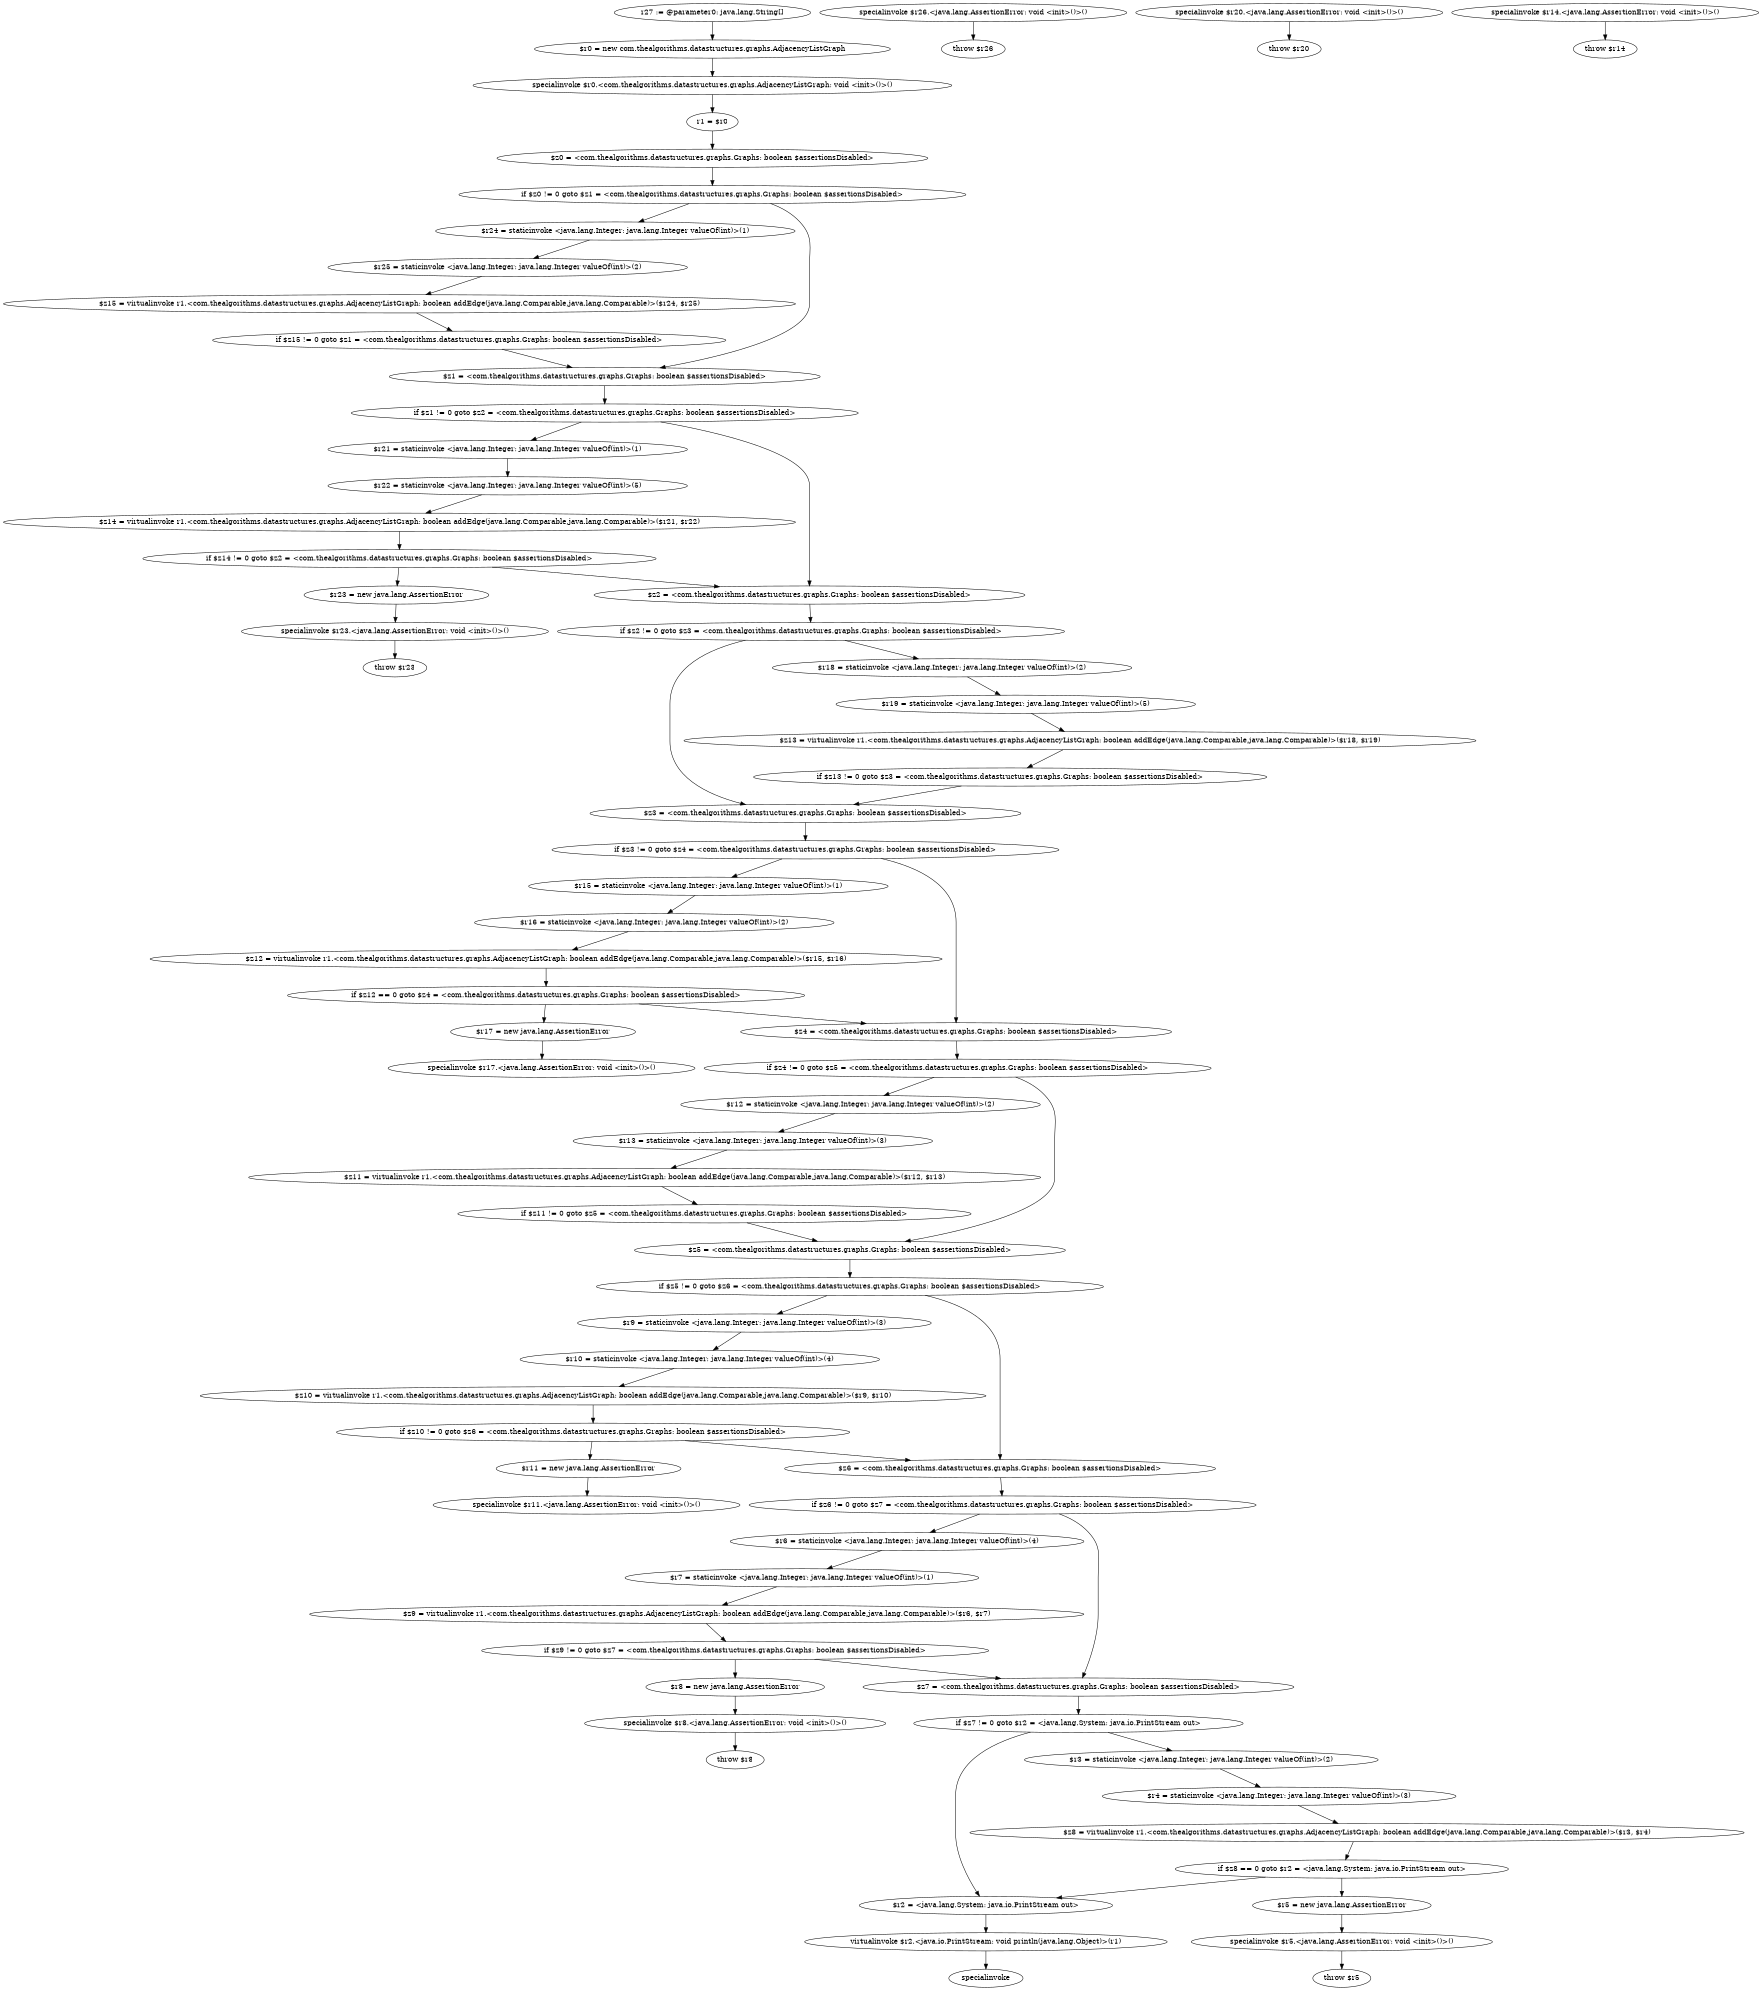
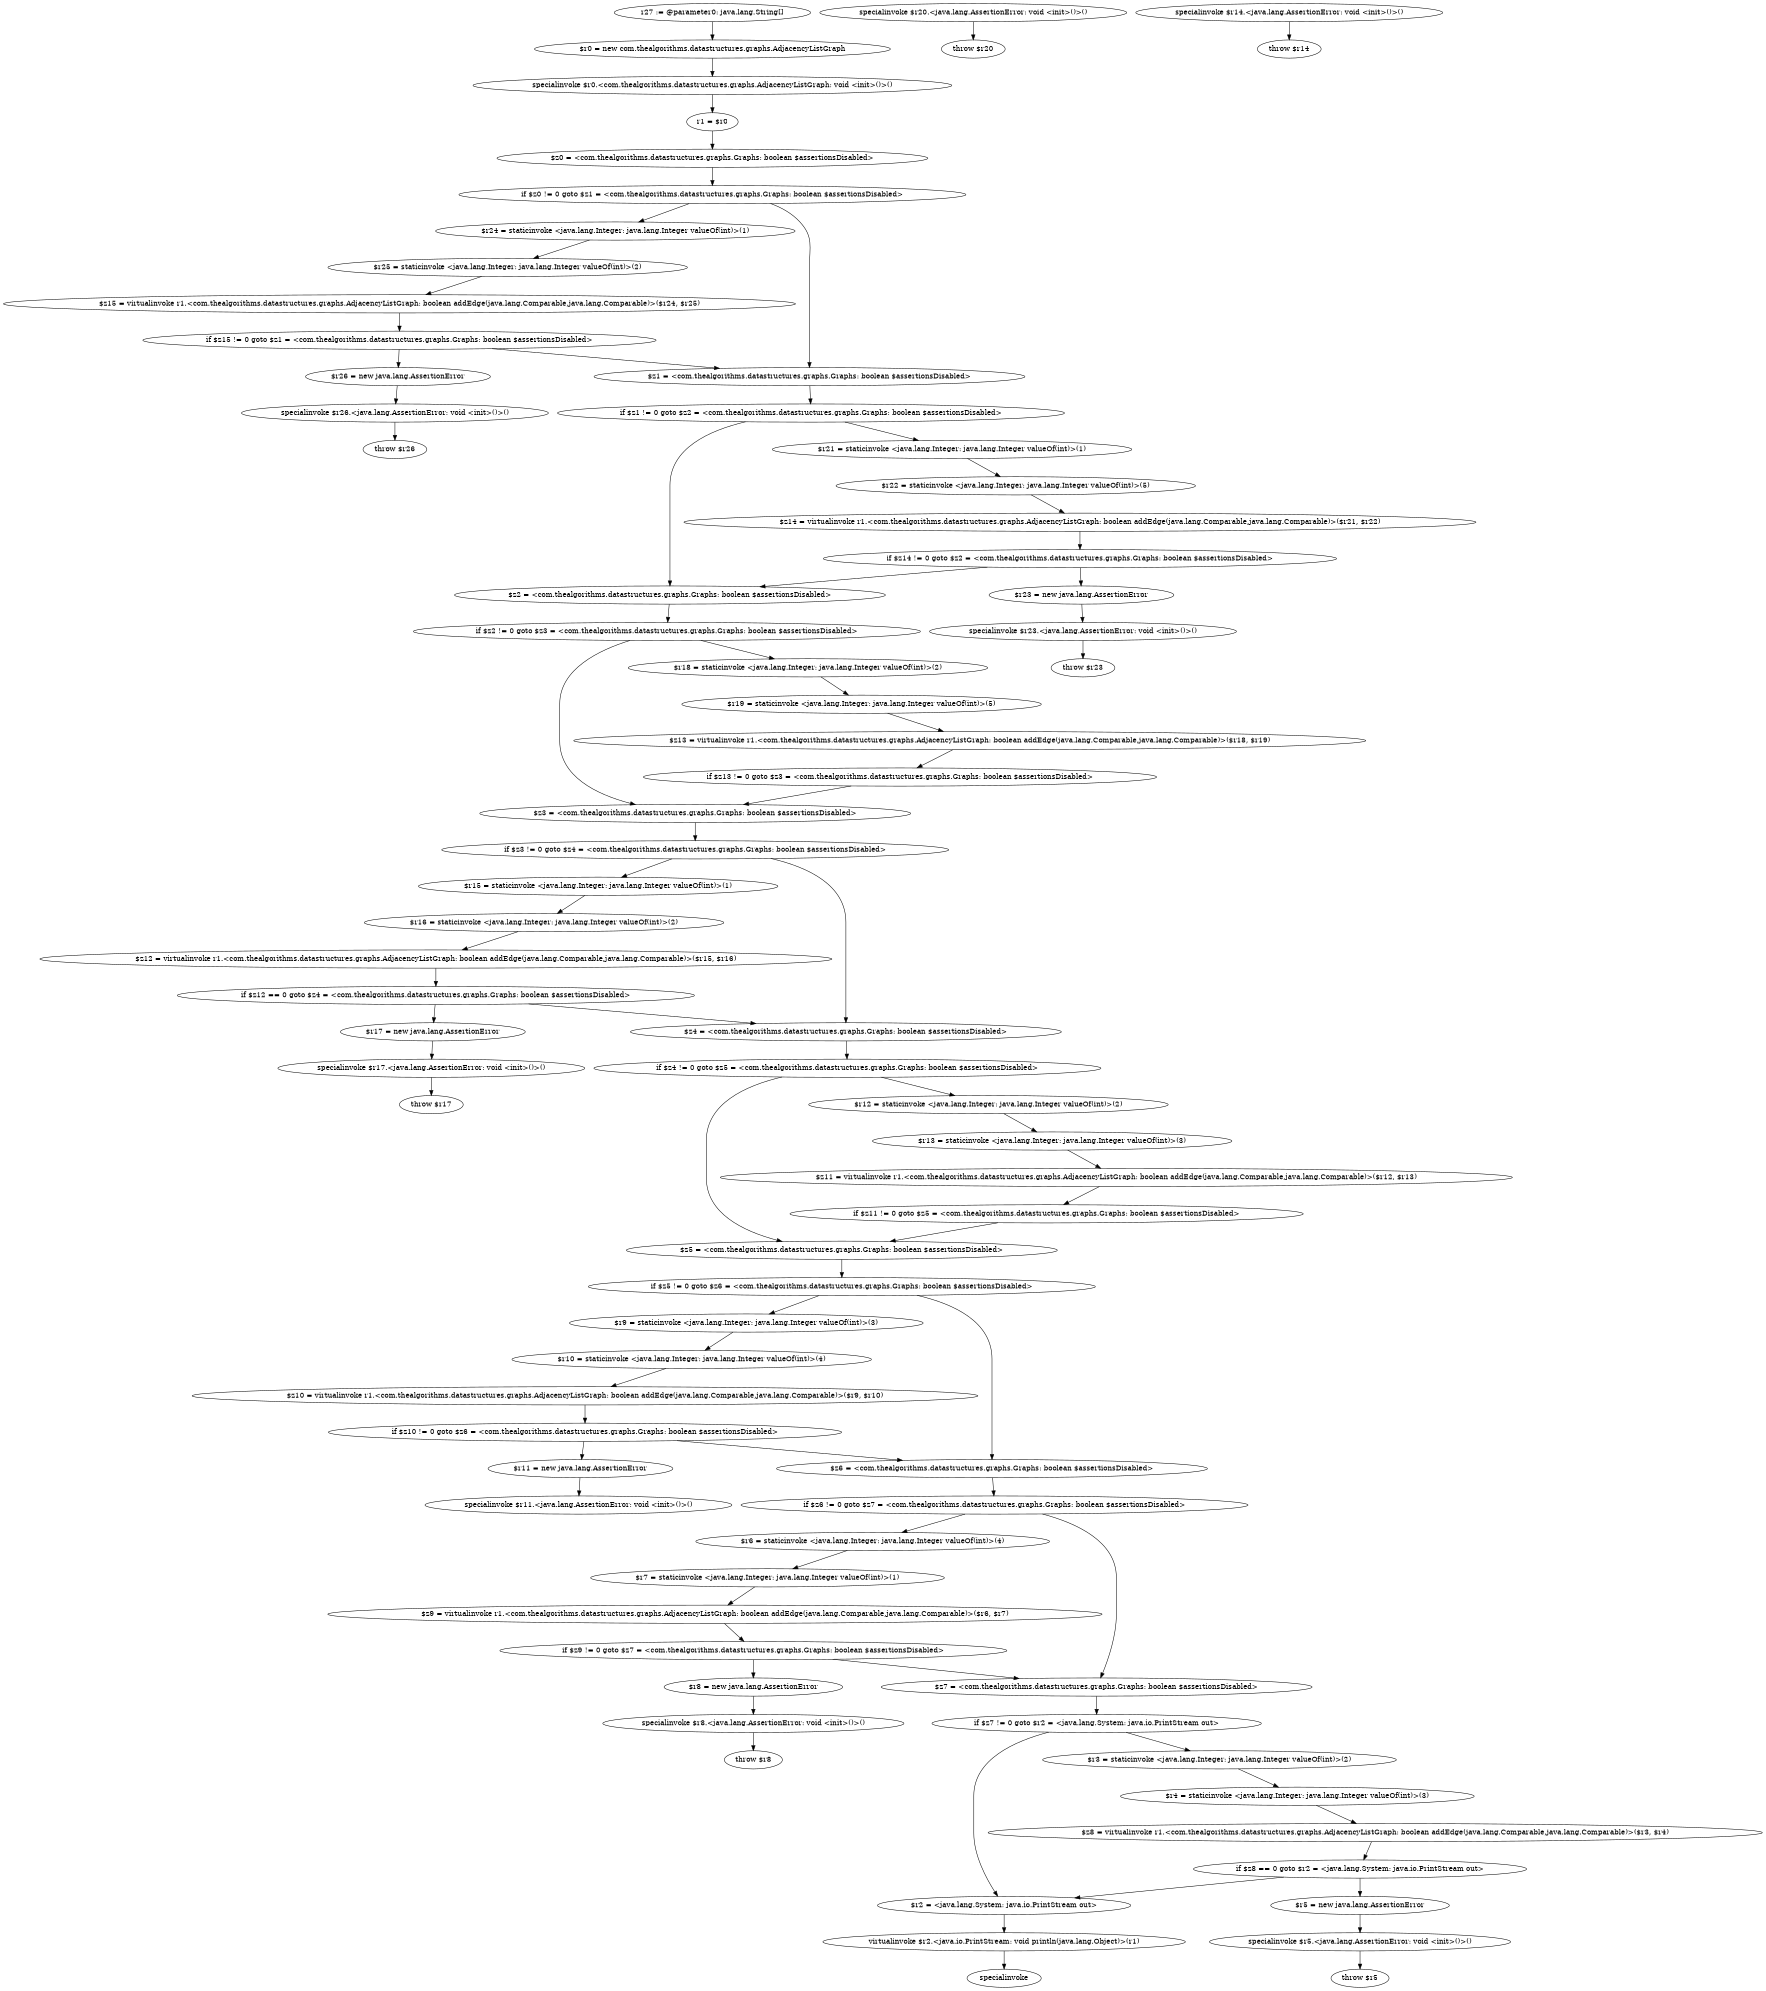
none -> (398, 377)
none -> (431, 1105)
